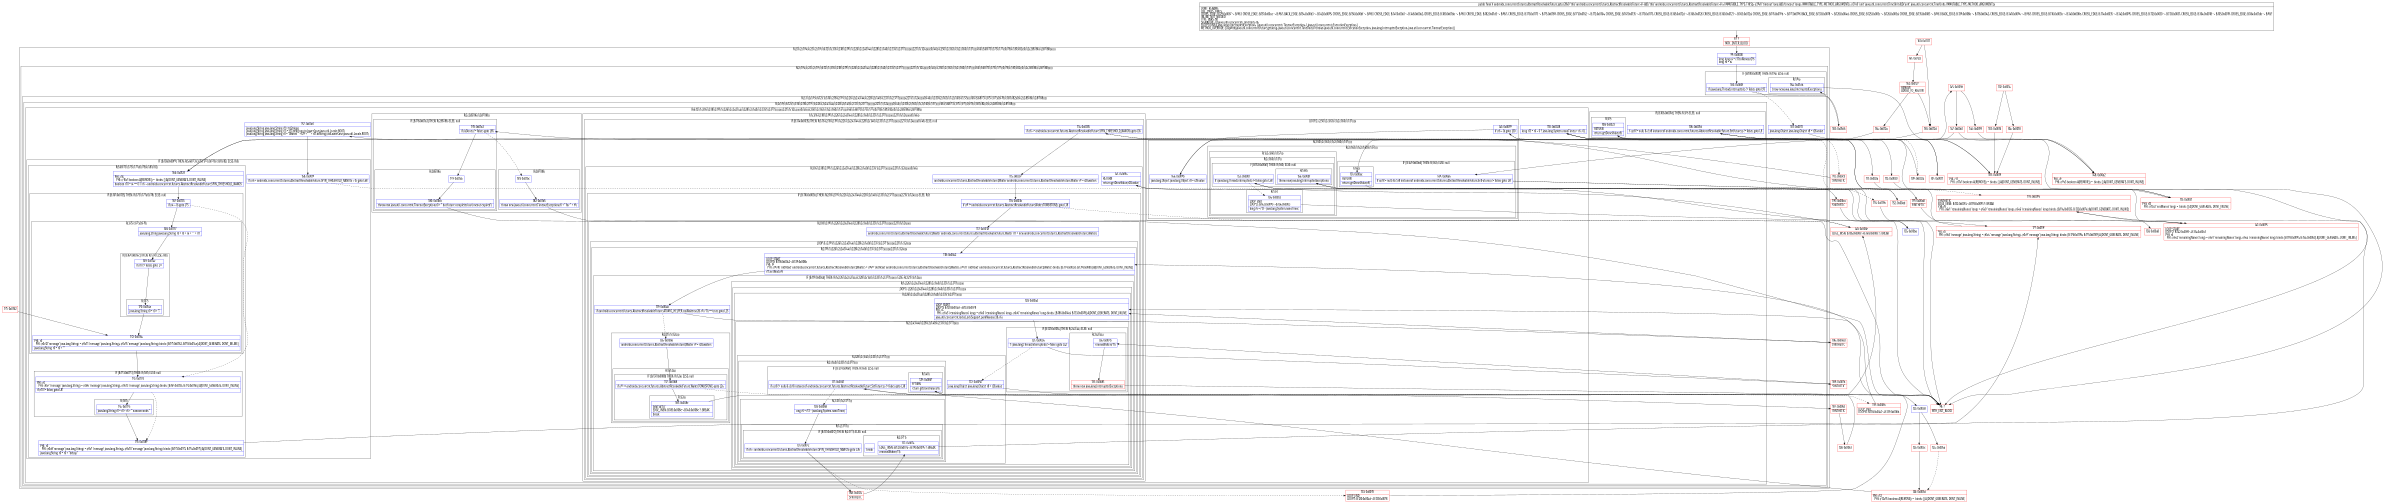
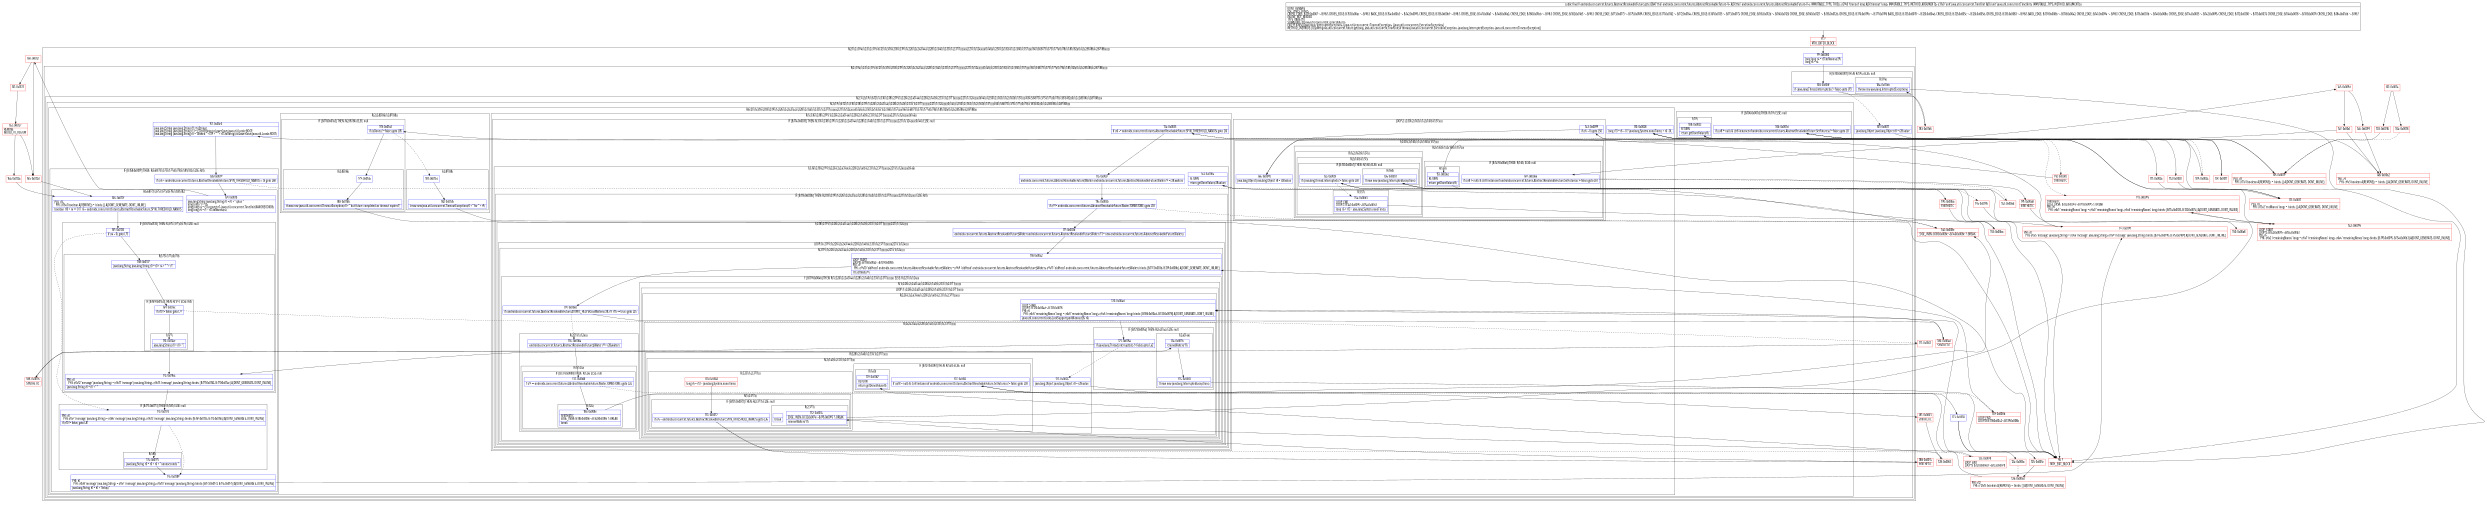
(2005, 152) -> (2339, 140)
none -> (231, 204)
(1910, 232) -> (1997, 232)
none -> (1266, 323)
(1098, 385) -> (1184, 382)
(1438, 395) -> (1451, 439)
(829, 397) -> none
(820, 409) -> (711, 382)
